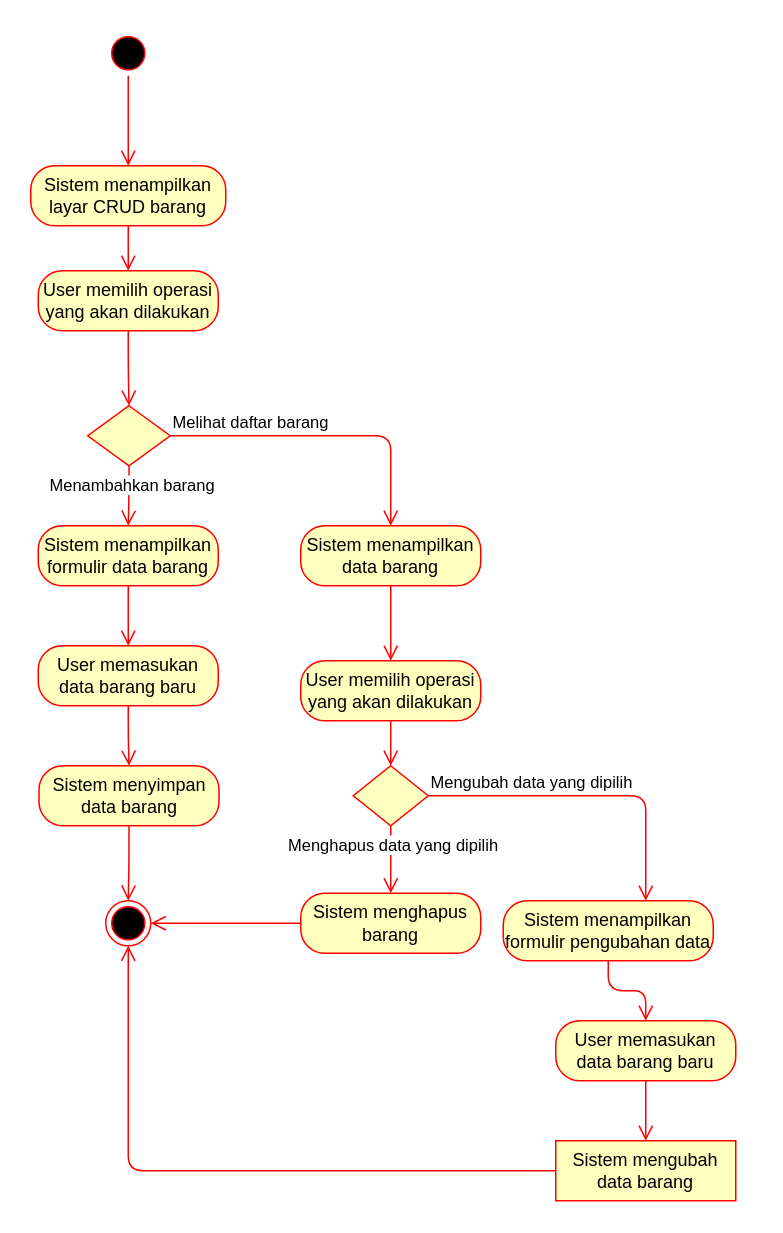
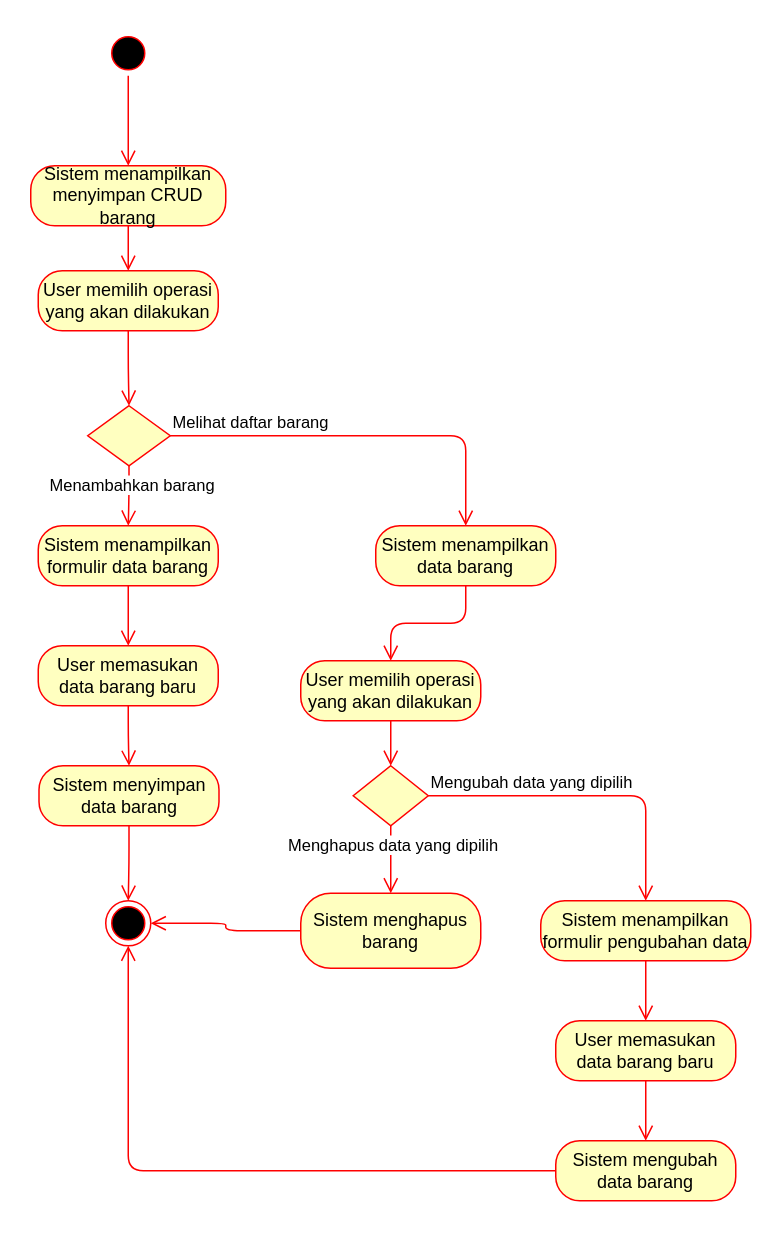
(128, 196) -> (128, 196)
(391, 556) -> (466, 556)
(391, 923) -> (391, 931)
(608, 931) -> (646, 931)
(646, 1171) -> (646, 1171)
